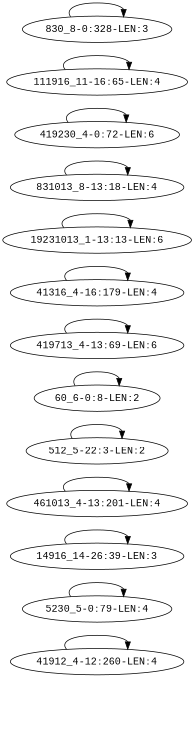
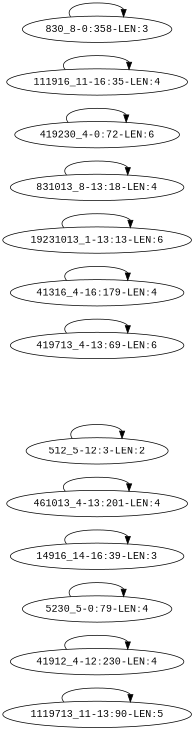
(97, 29) -> (97, 29)
(97, 82) -> (97, 82)
(97, 398) -> none
(97, 451) -> (97, 451)
(97, 556) -> (97, 556)
(97, 662) -> (97, 662)
none -> (97, 714)
